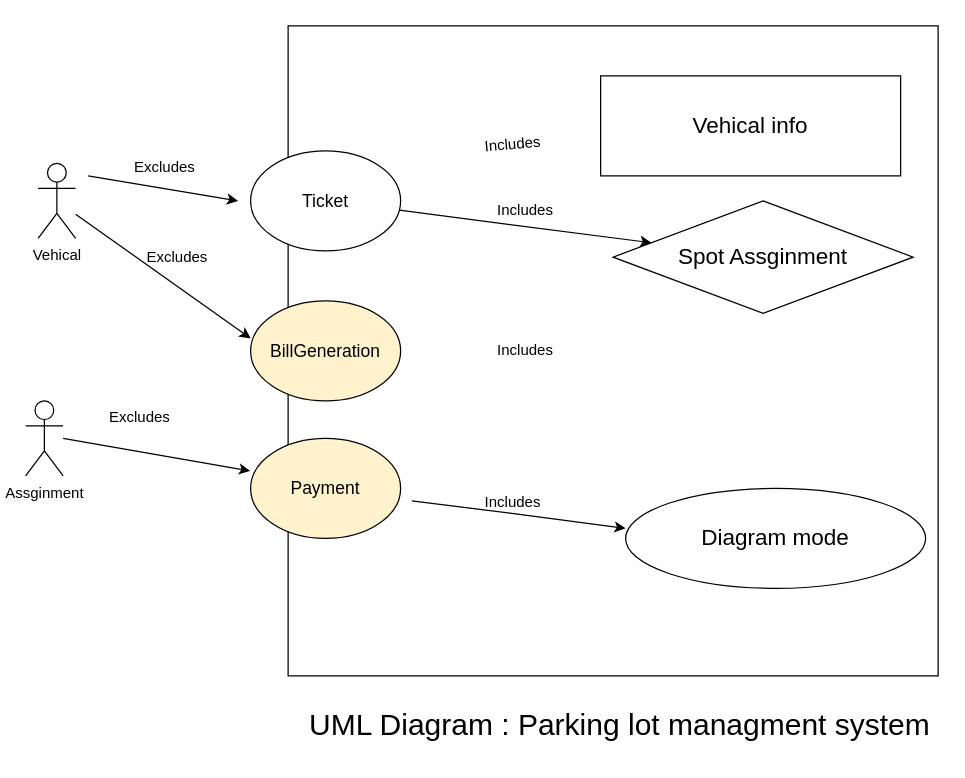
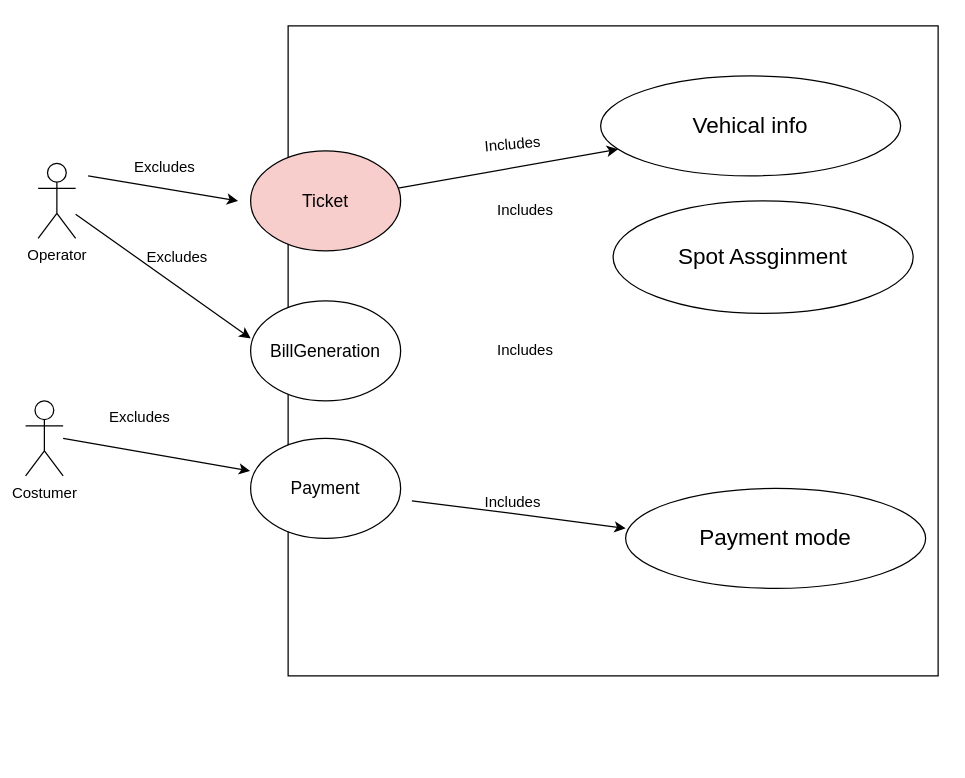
(751, 126) -> (751, 126)
none -> (504, 169)
(326, 201) -> (326, 201)
(521, 226) -> none
(58, 256) -> (58, 256)
(763, 257) -> (763, 257)
(326, 351) -> (326, 351)
(326, 488) -> (326, 488)
(45, 493) -> (45, 493)
(776, 538) -> (776, 538)
(619, 726) -> none
